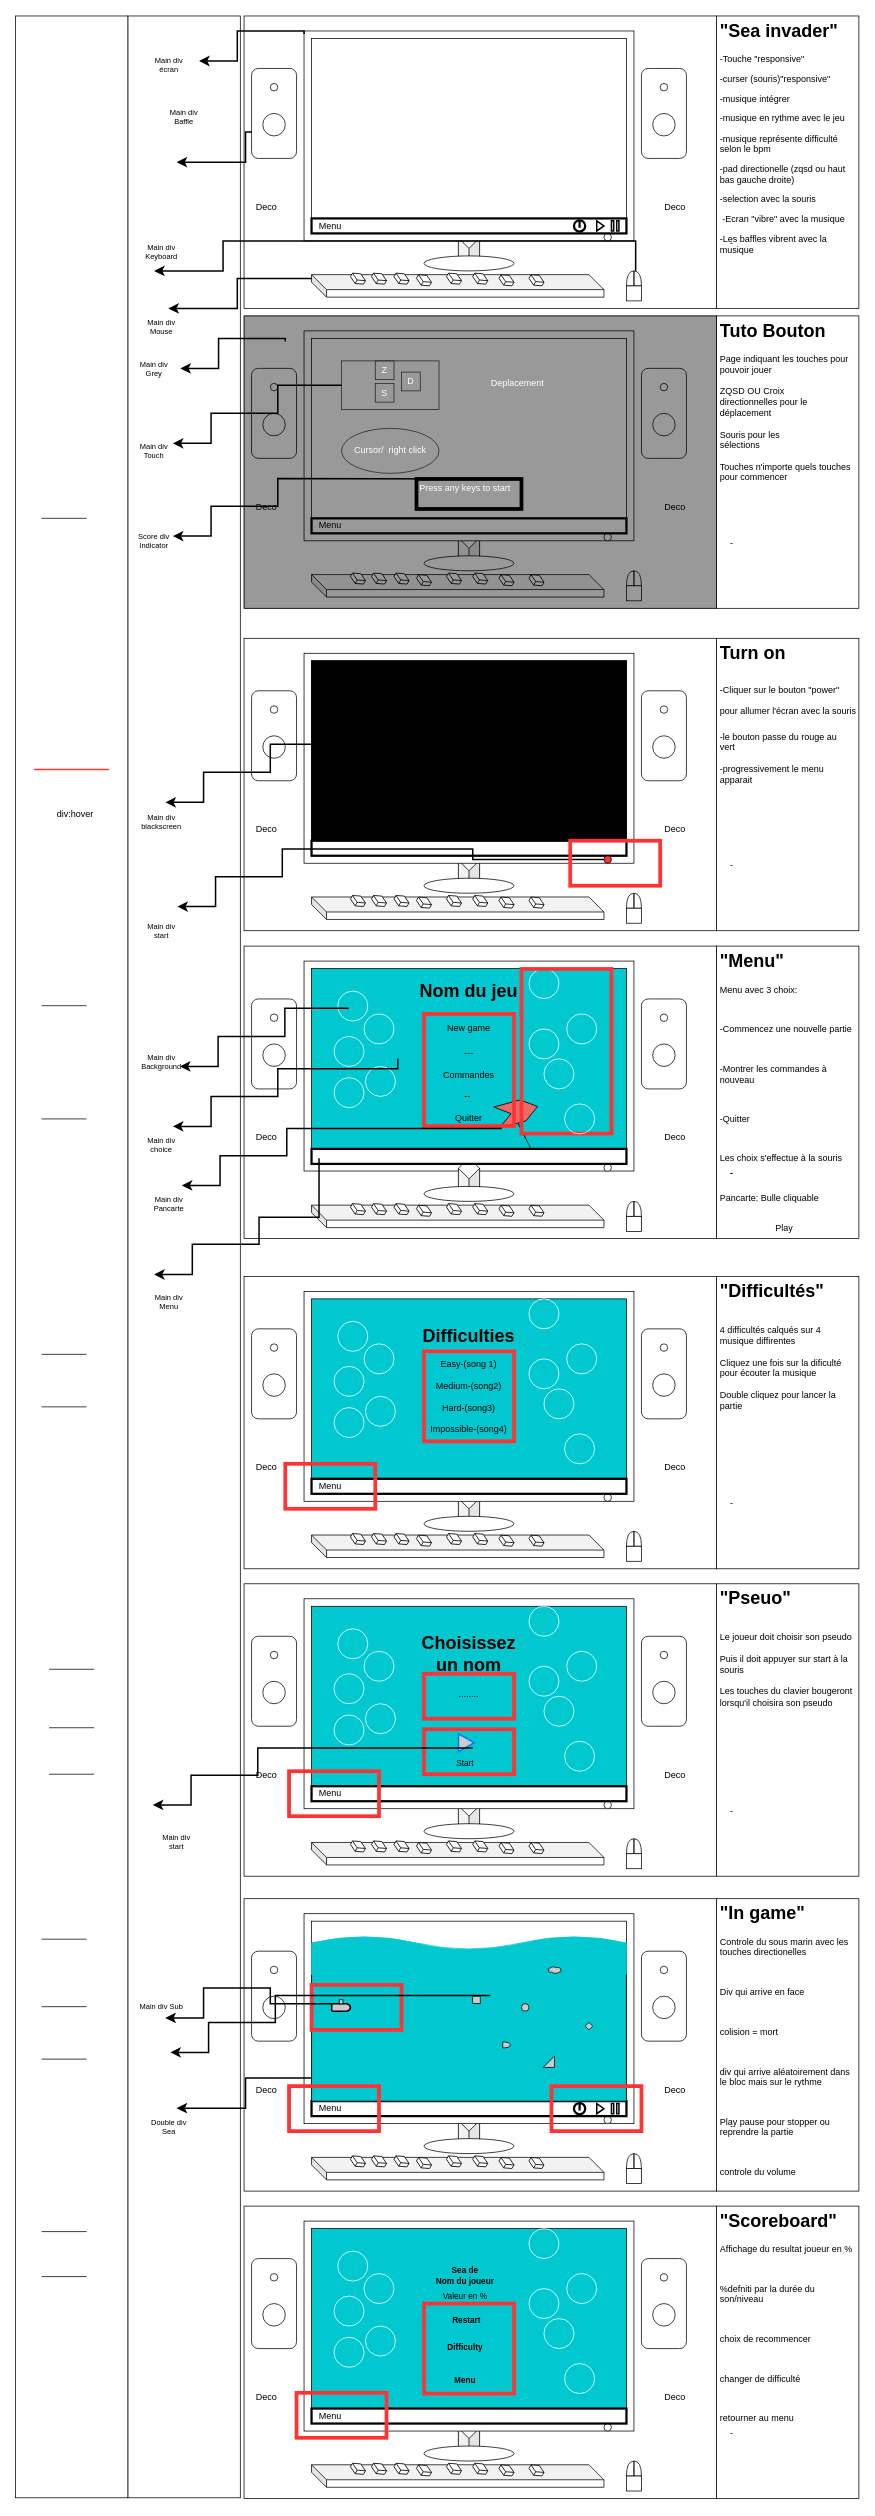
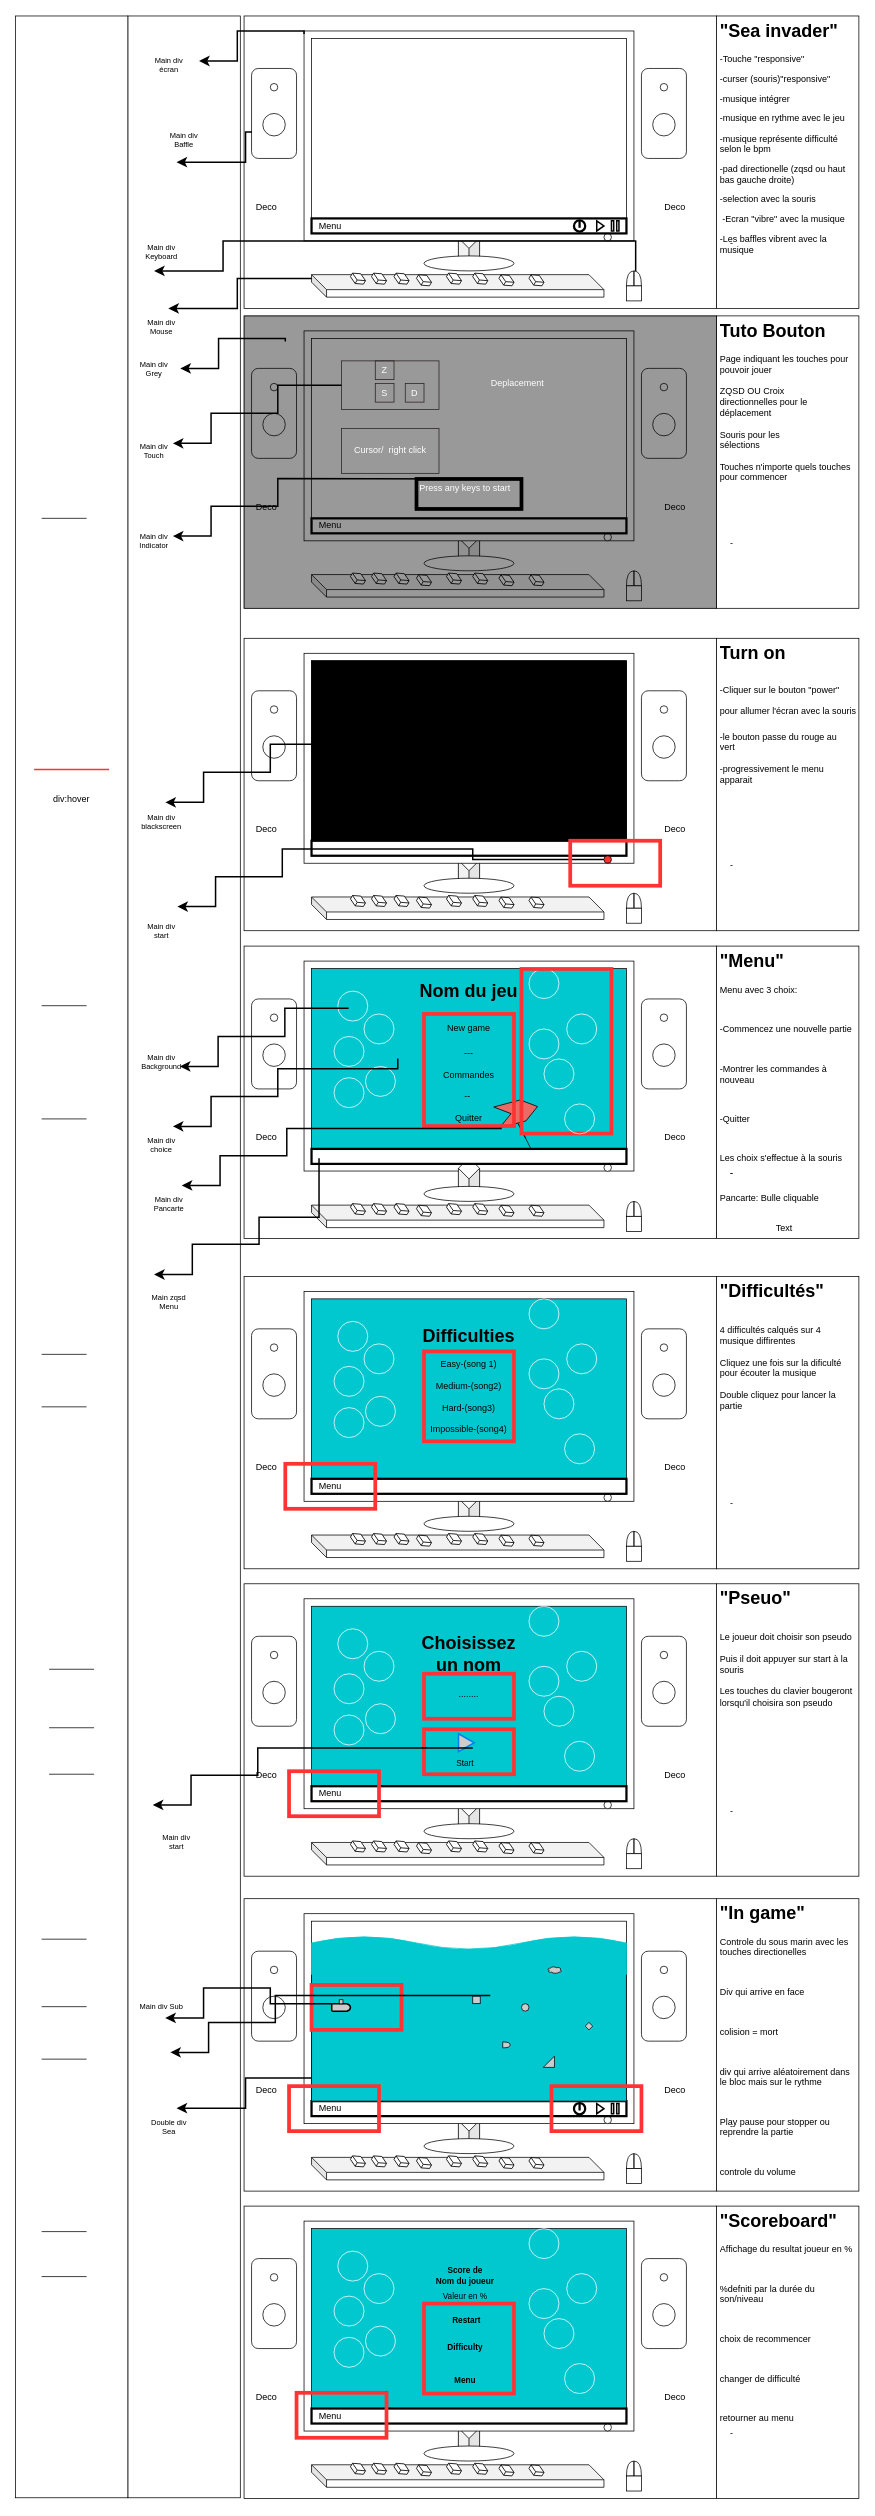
(184, 117) -> (184, 139)
(411, 381) -> (415, 392)
(390, 450) -> (390, 450)
(154, 540) -> (154, 540)
(75, 814) -> (72, 799)
(785, 1228) -> (785, 1228)
(169, 1302) -> (169, 1302)
(465, 2276) -> (465, 2276)
